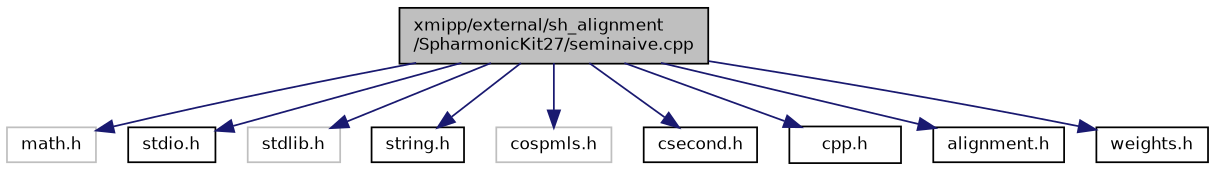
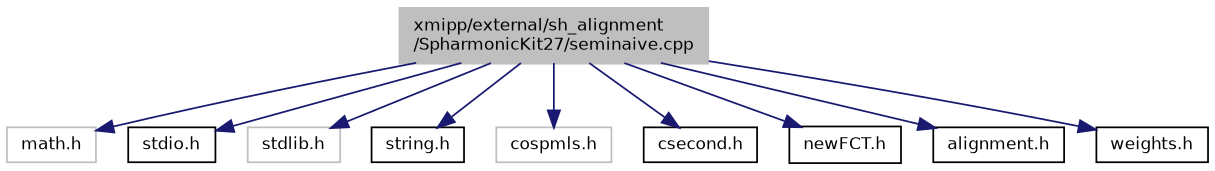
(554, 36) -> (554, 36)
(845, 145) -> (845, 145)
